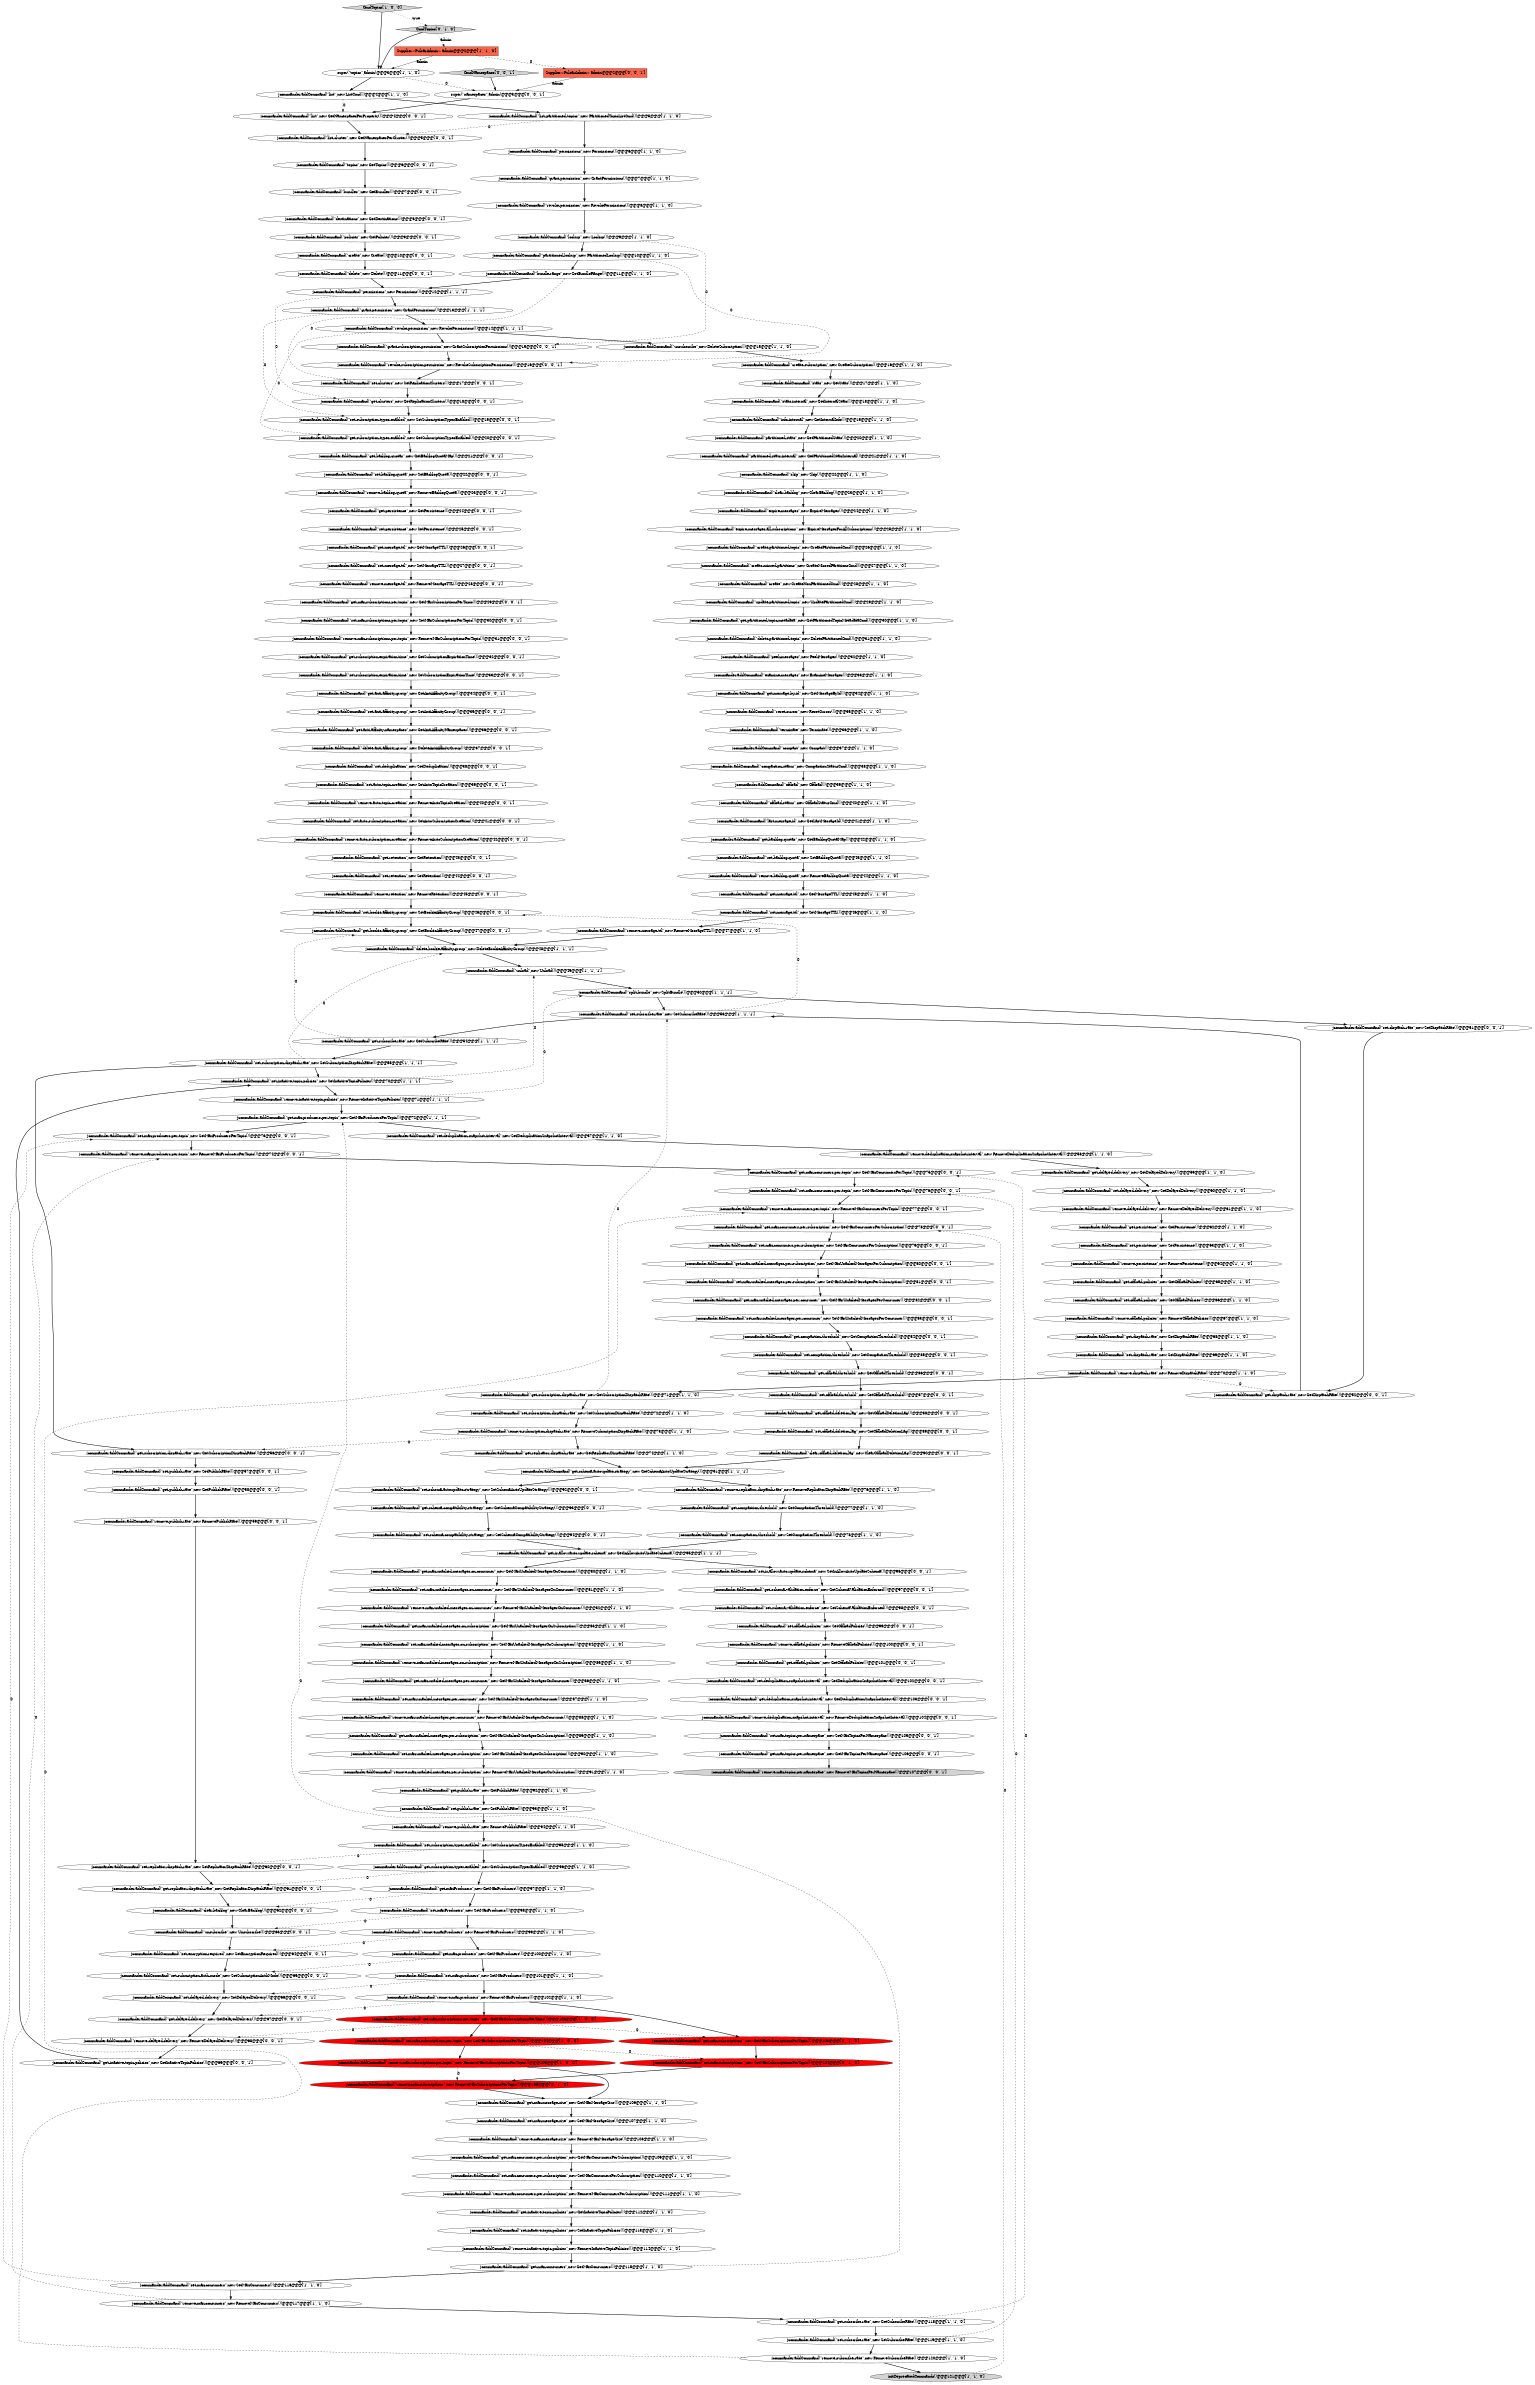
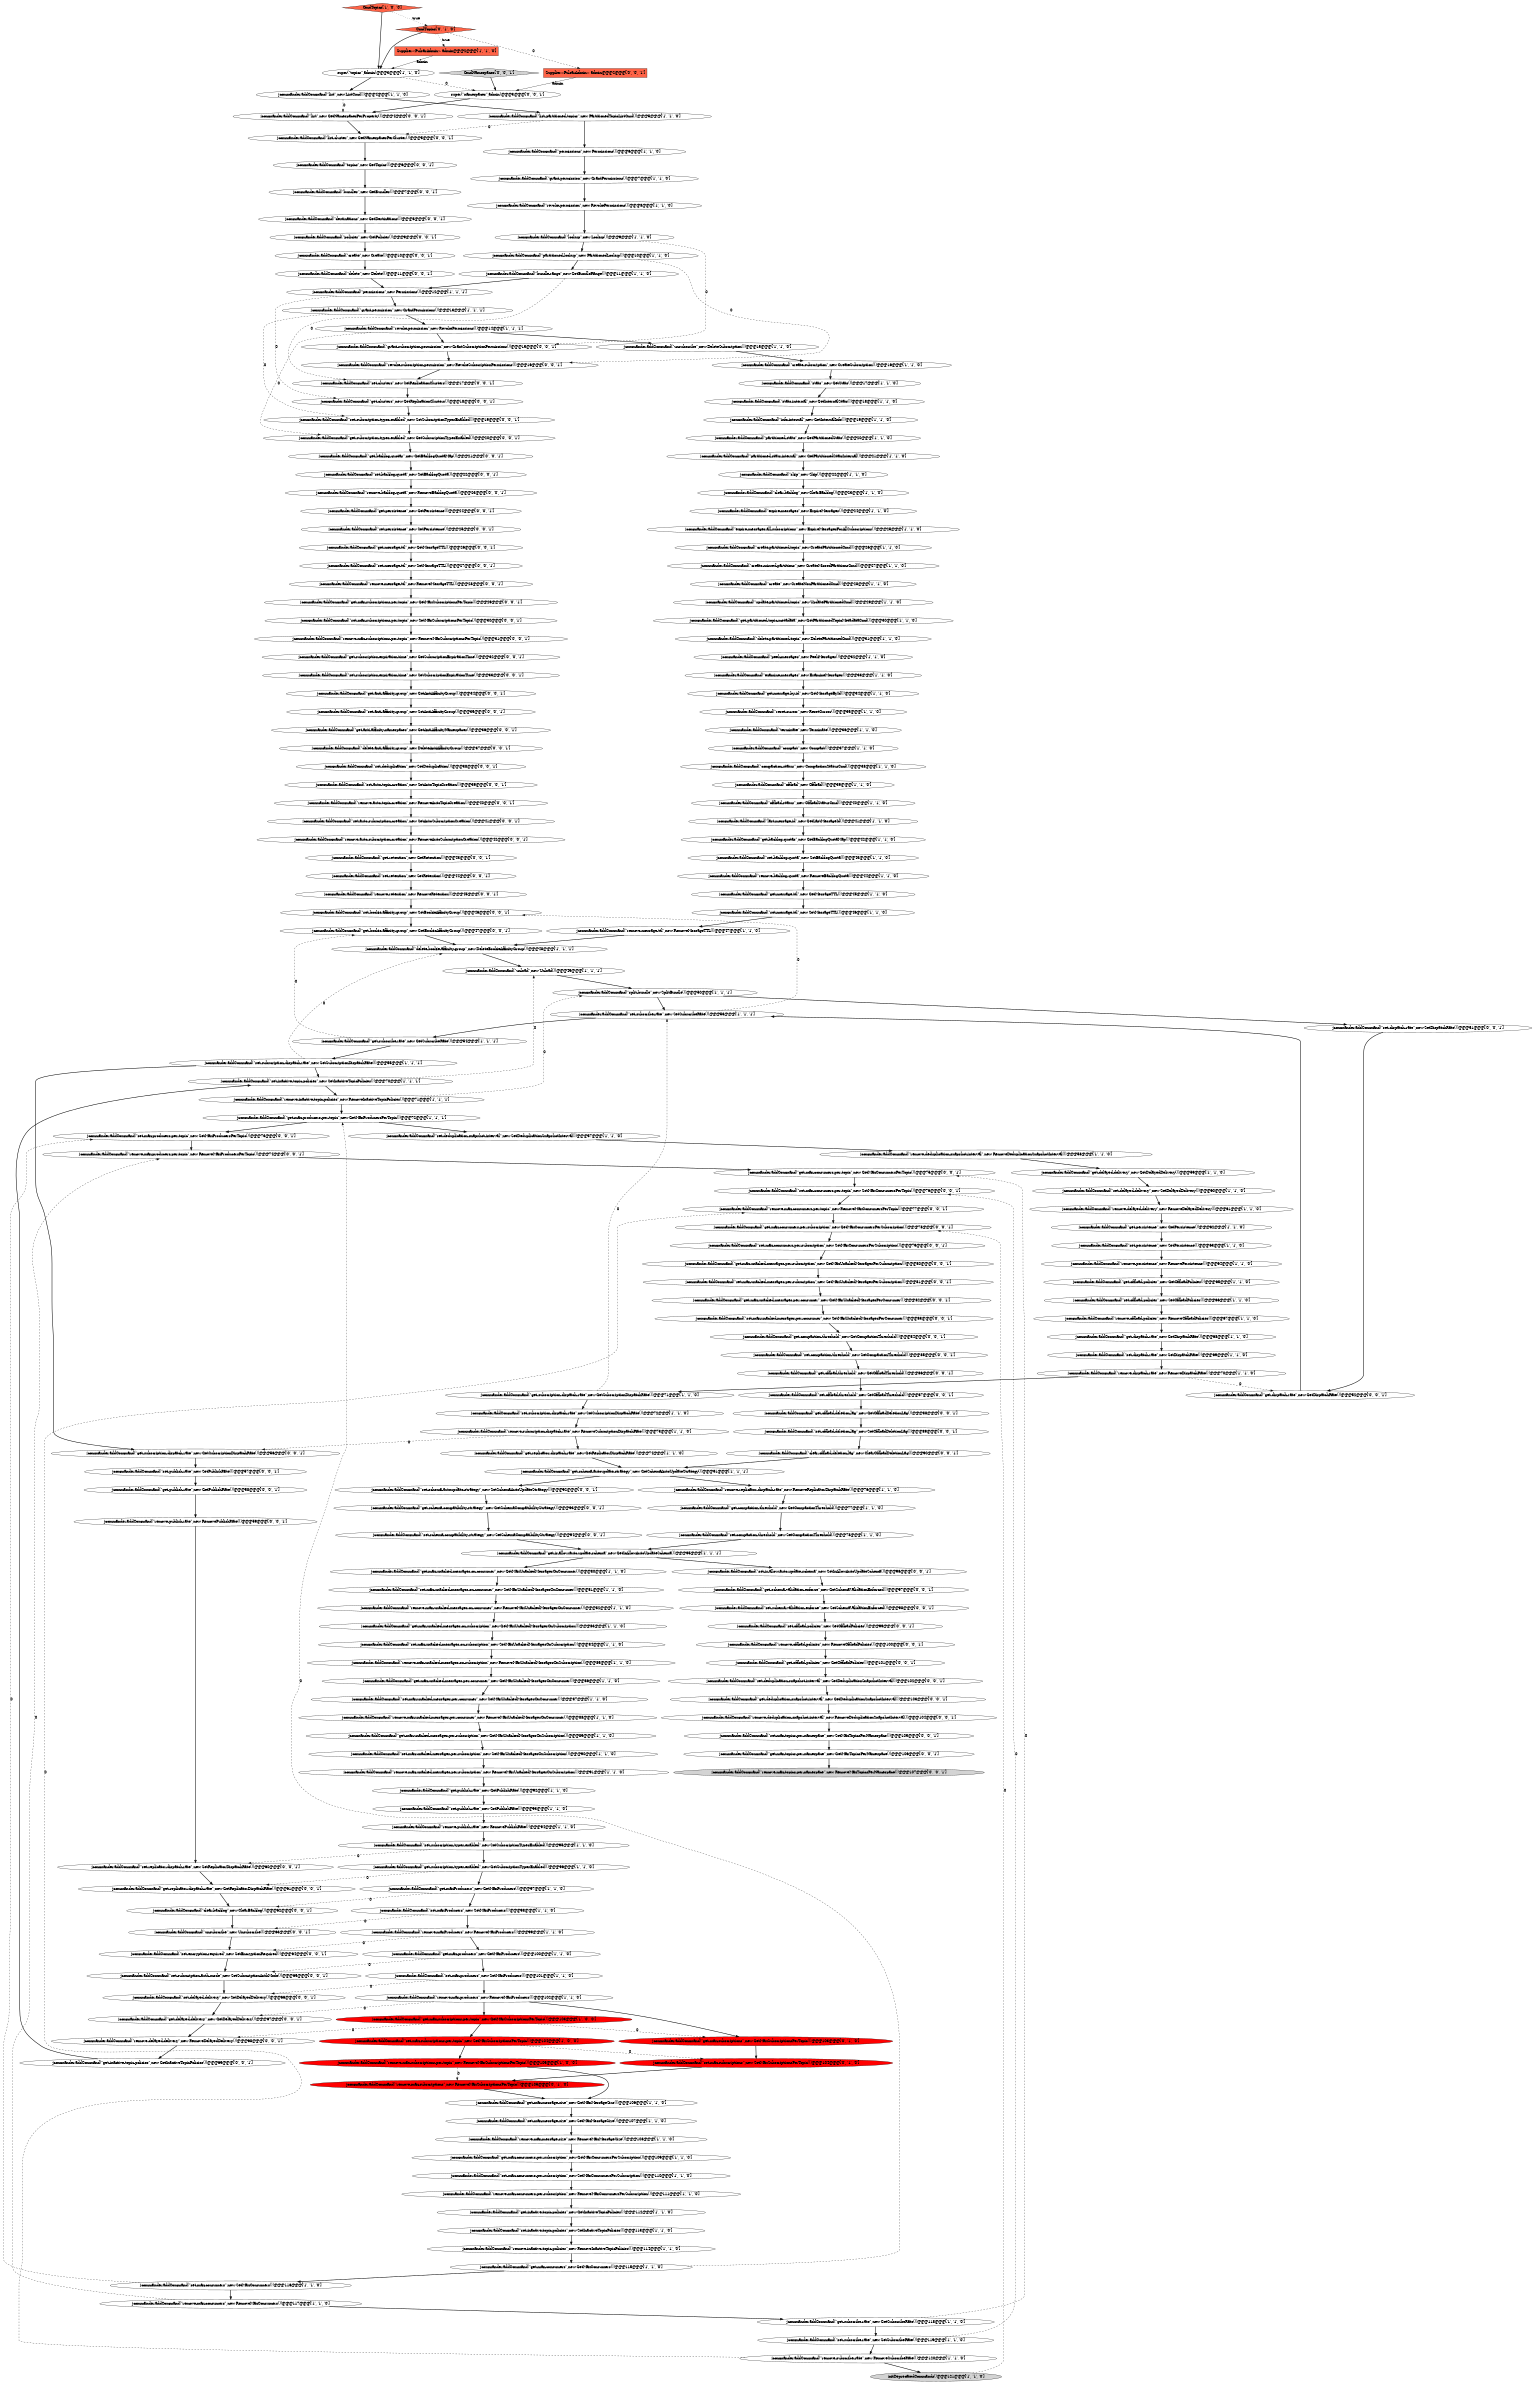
(382, 8) -> (382, 8)
(436, 30) -> (436, 30)
(446, 40) -> (446, 40)
(520, 62) -> (512, 50)
